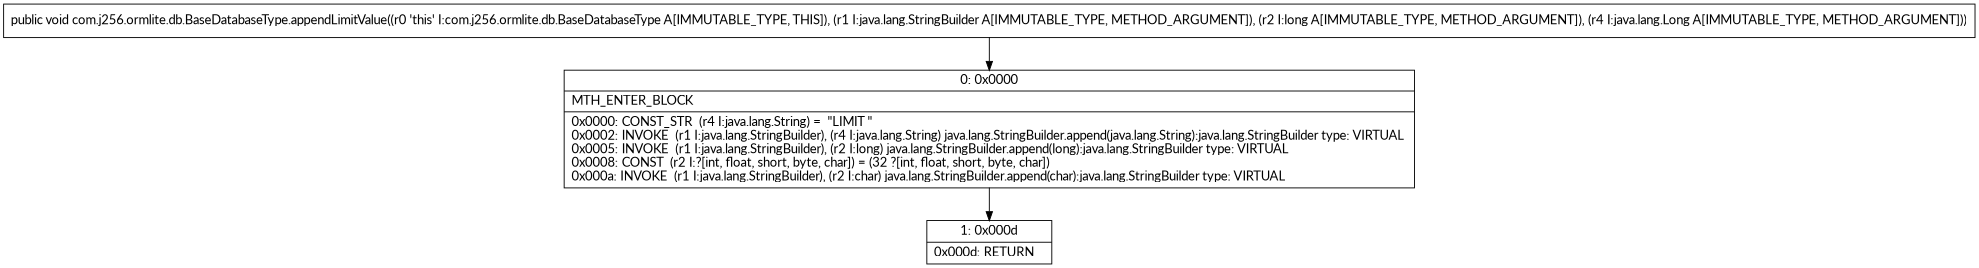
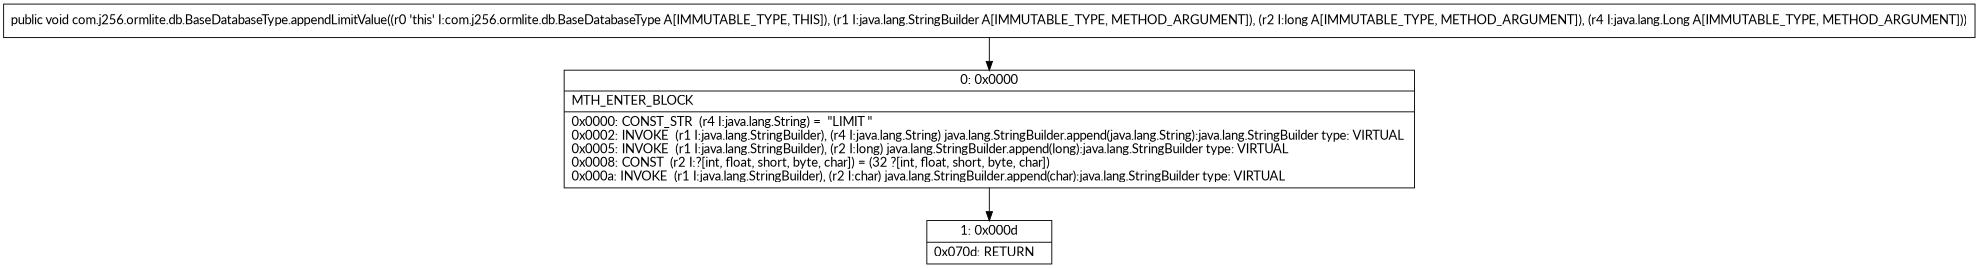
(989, 253) -> (989, 253)
